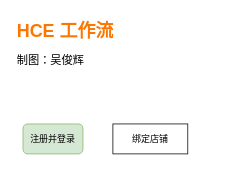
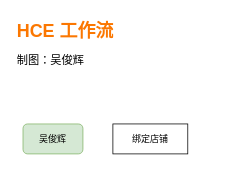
(53, 139) -> (53, 139)
